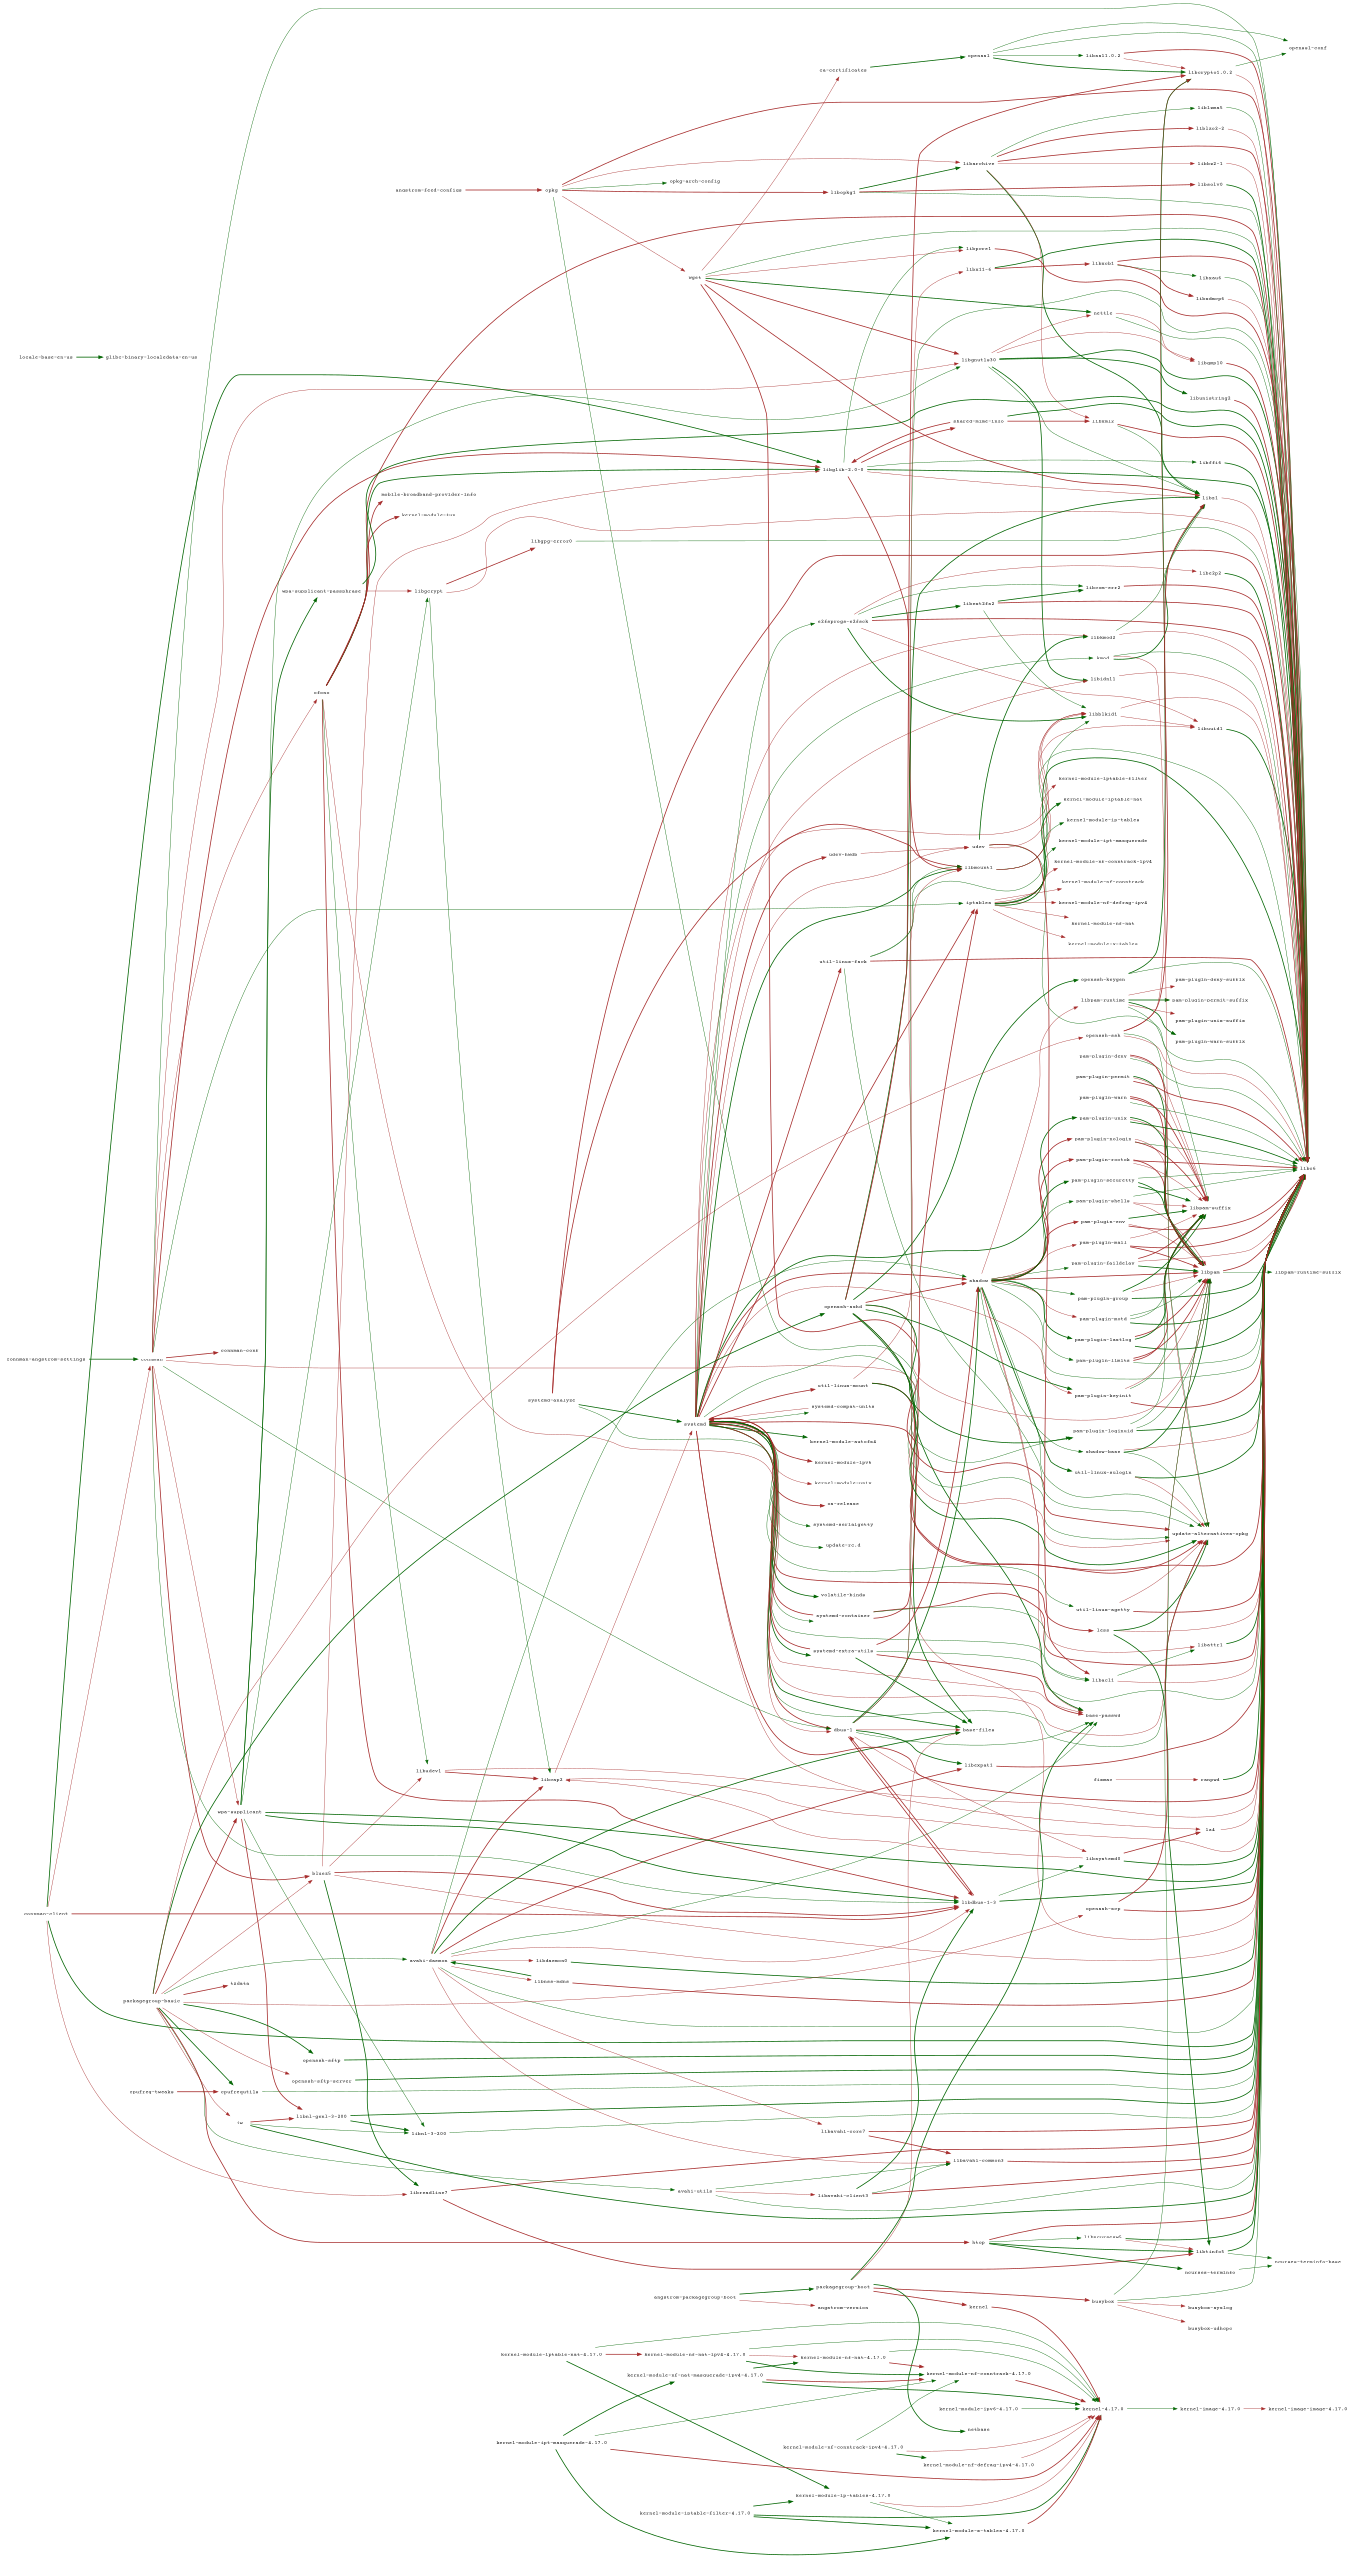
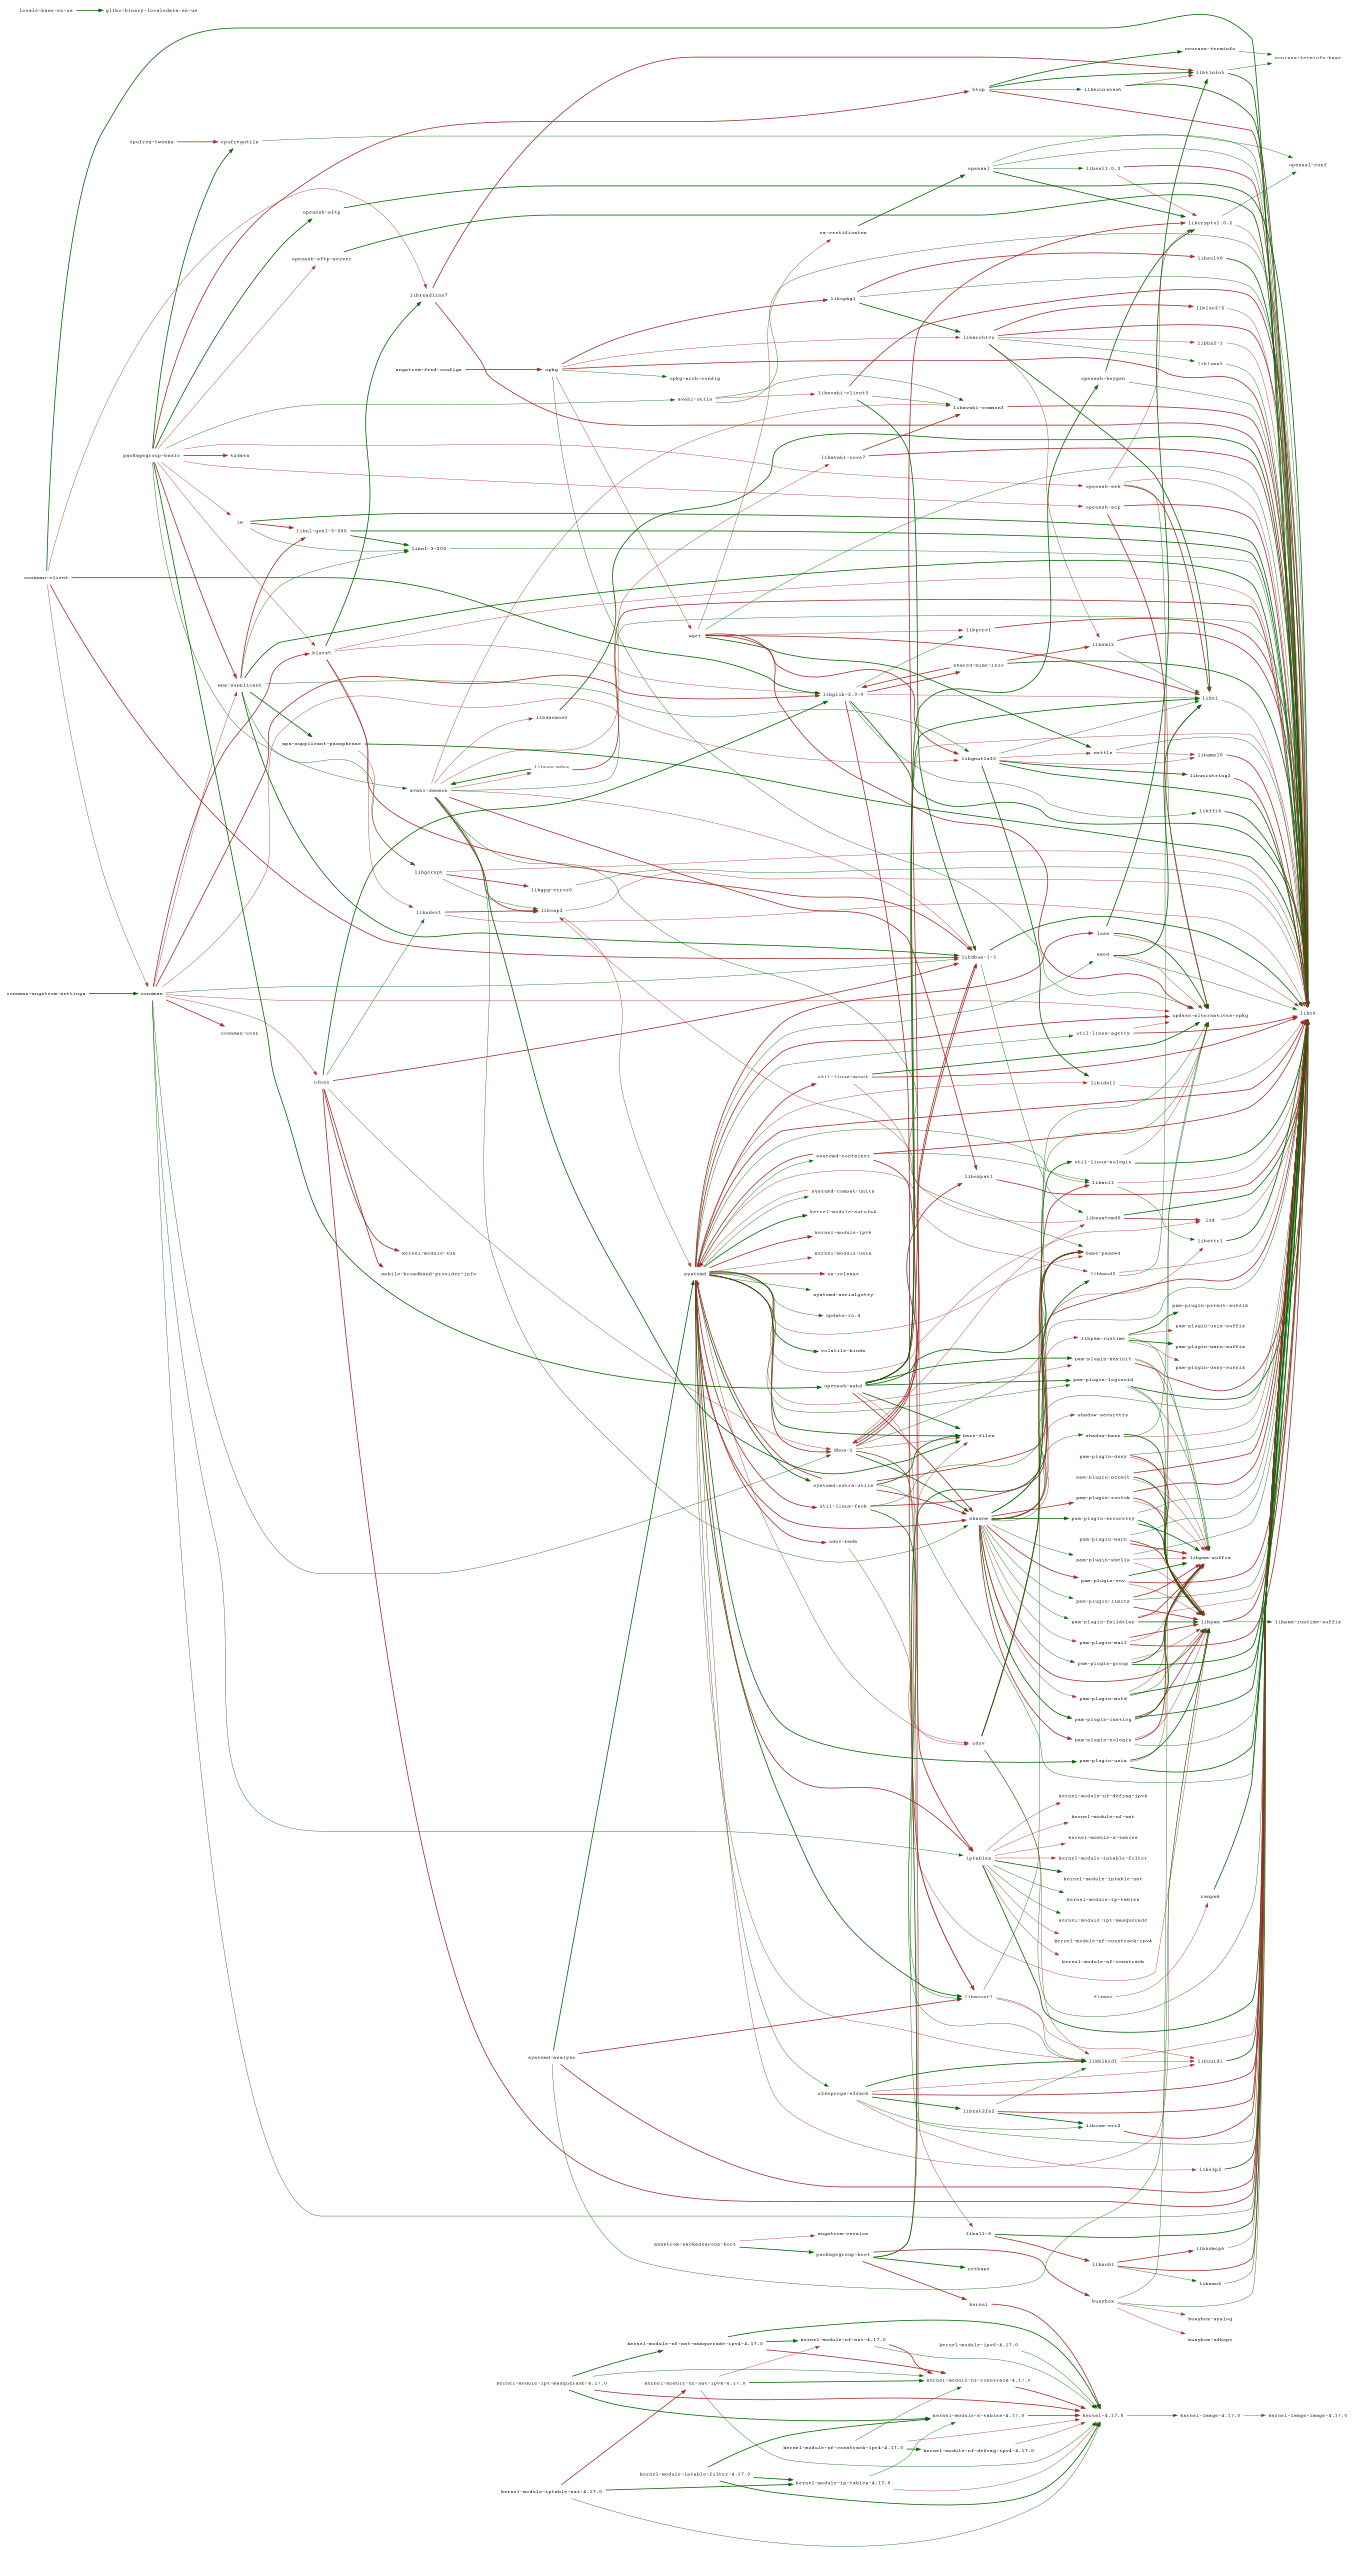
none -> (1103, 1415)
(911, 1745) -> (907, 1264)
